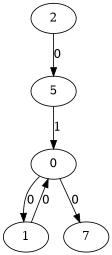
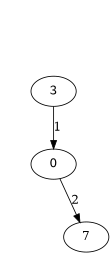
(54, 18) -> none
(54, 91) -> (54, 91)
(75, 201) -> (75, 201)
(26, 237) -> none
